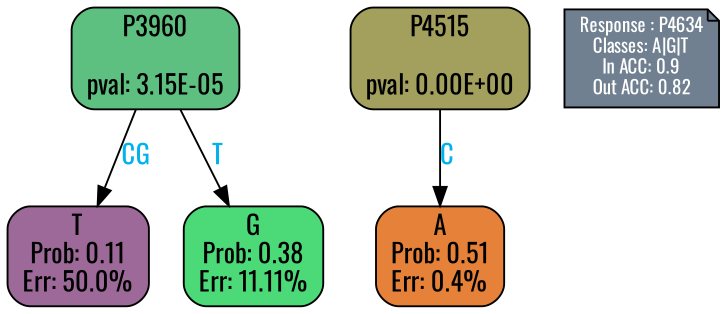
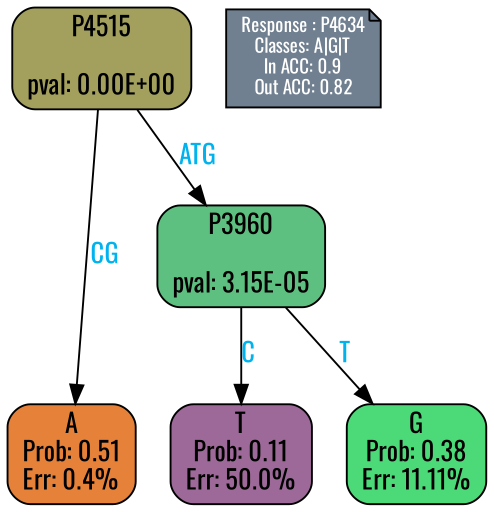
none -> (166, 150)
(137, 157) -> (249, 355)
(448, 157) -> (106, 256)
